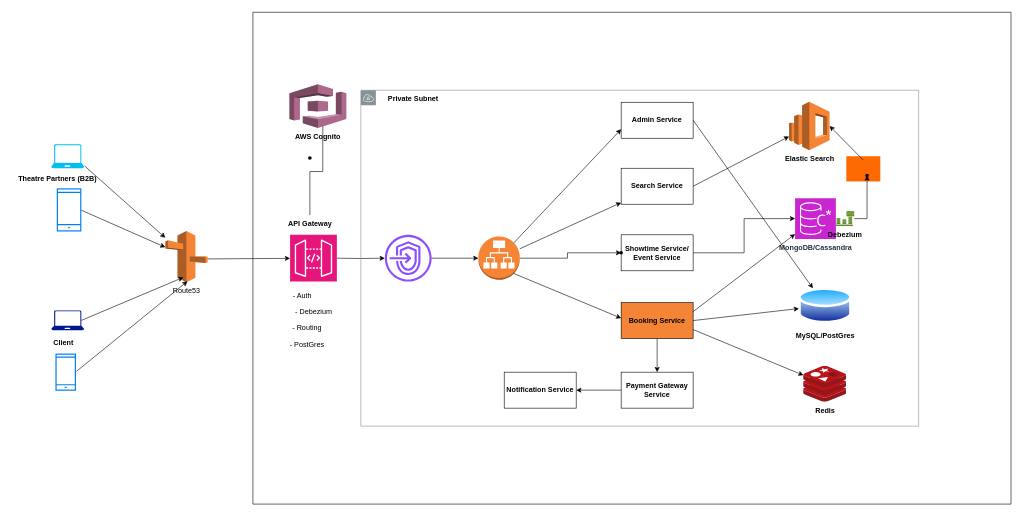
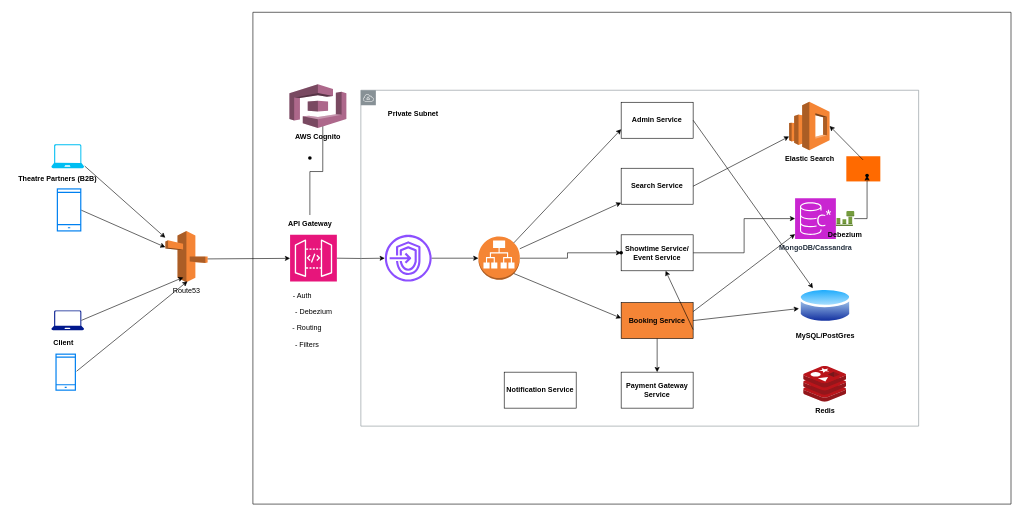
(413, 99) -> (413, 114)
(307, 349) -> (307, 349)
(746, 352) -> (678, 298)
(581, 390) -> none
